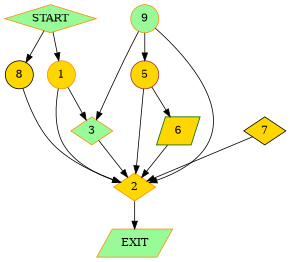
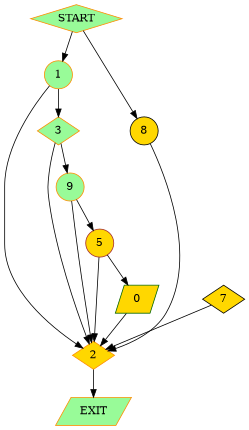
(119, 72) -> (63, 154)
(61, 75) -> (58, 75)
(178, 131) -> (137, 299)
